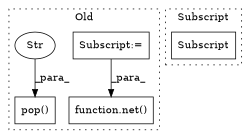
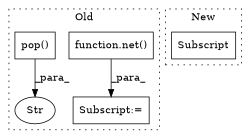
(204, 18) -> (204, 18)
(35, 74) -> (35, 74)
(111, 74) -> (111, 74)
